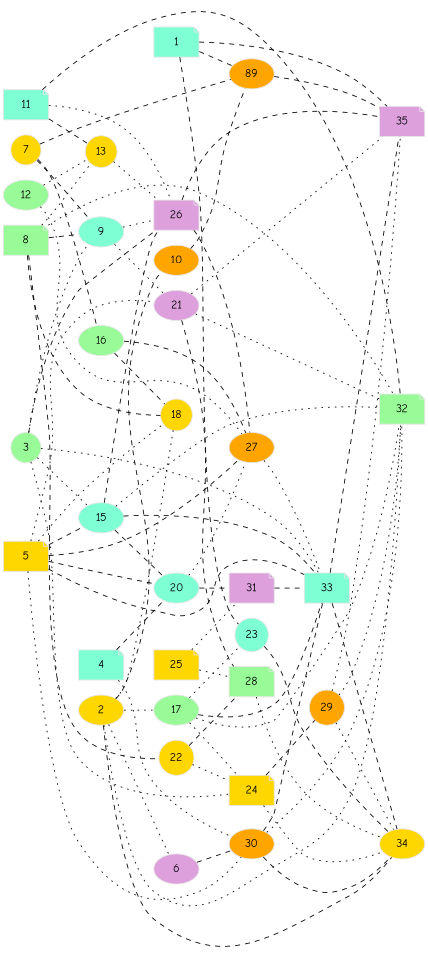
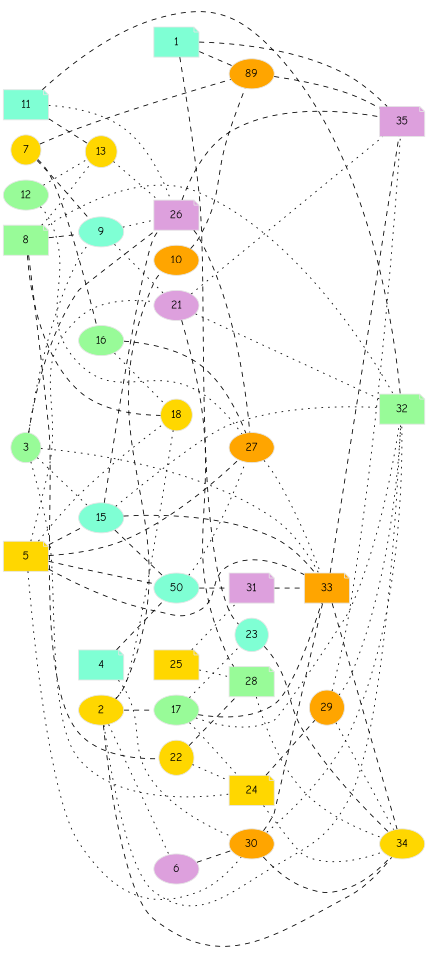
(137, 376) -> (137, 376)
(176, 588) -> (176, 588)
(327, 588) -> (327, 588)
(139, 710) -> (139, 710)
